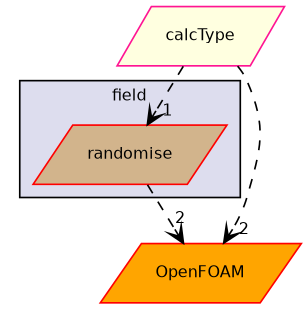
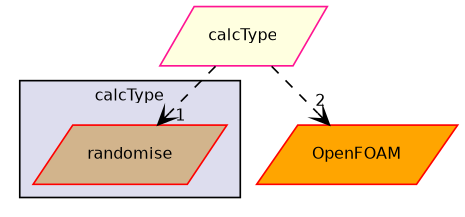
(130, 96) -> (130, 96)
(162, 208) -> none
